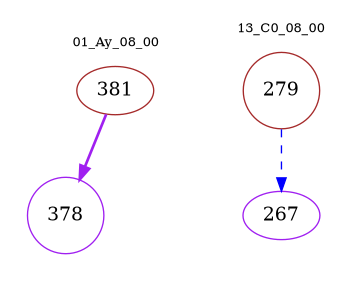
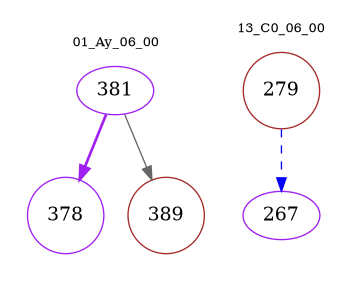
(281, 29) -> (281, 29)
(116, 43) -> (116, 43)
(115, 91) -> (115, 91)
none -> (166, 216)
